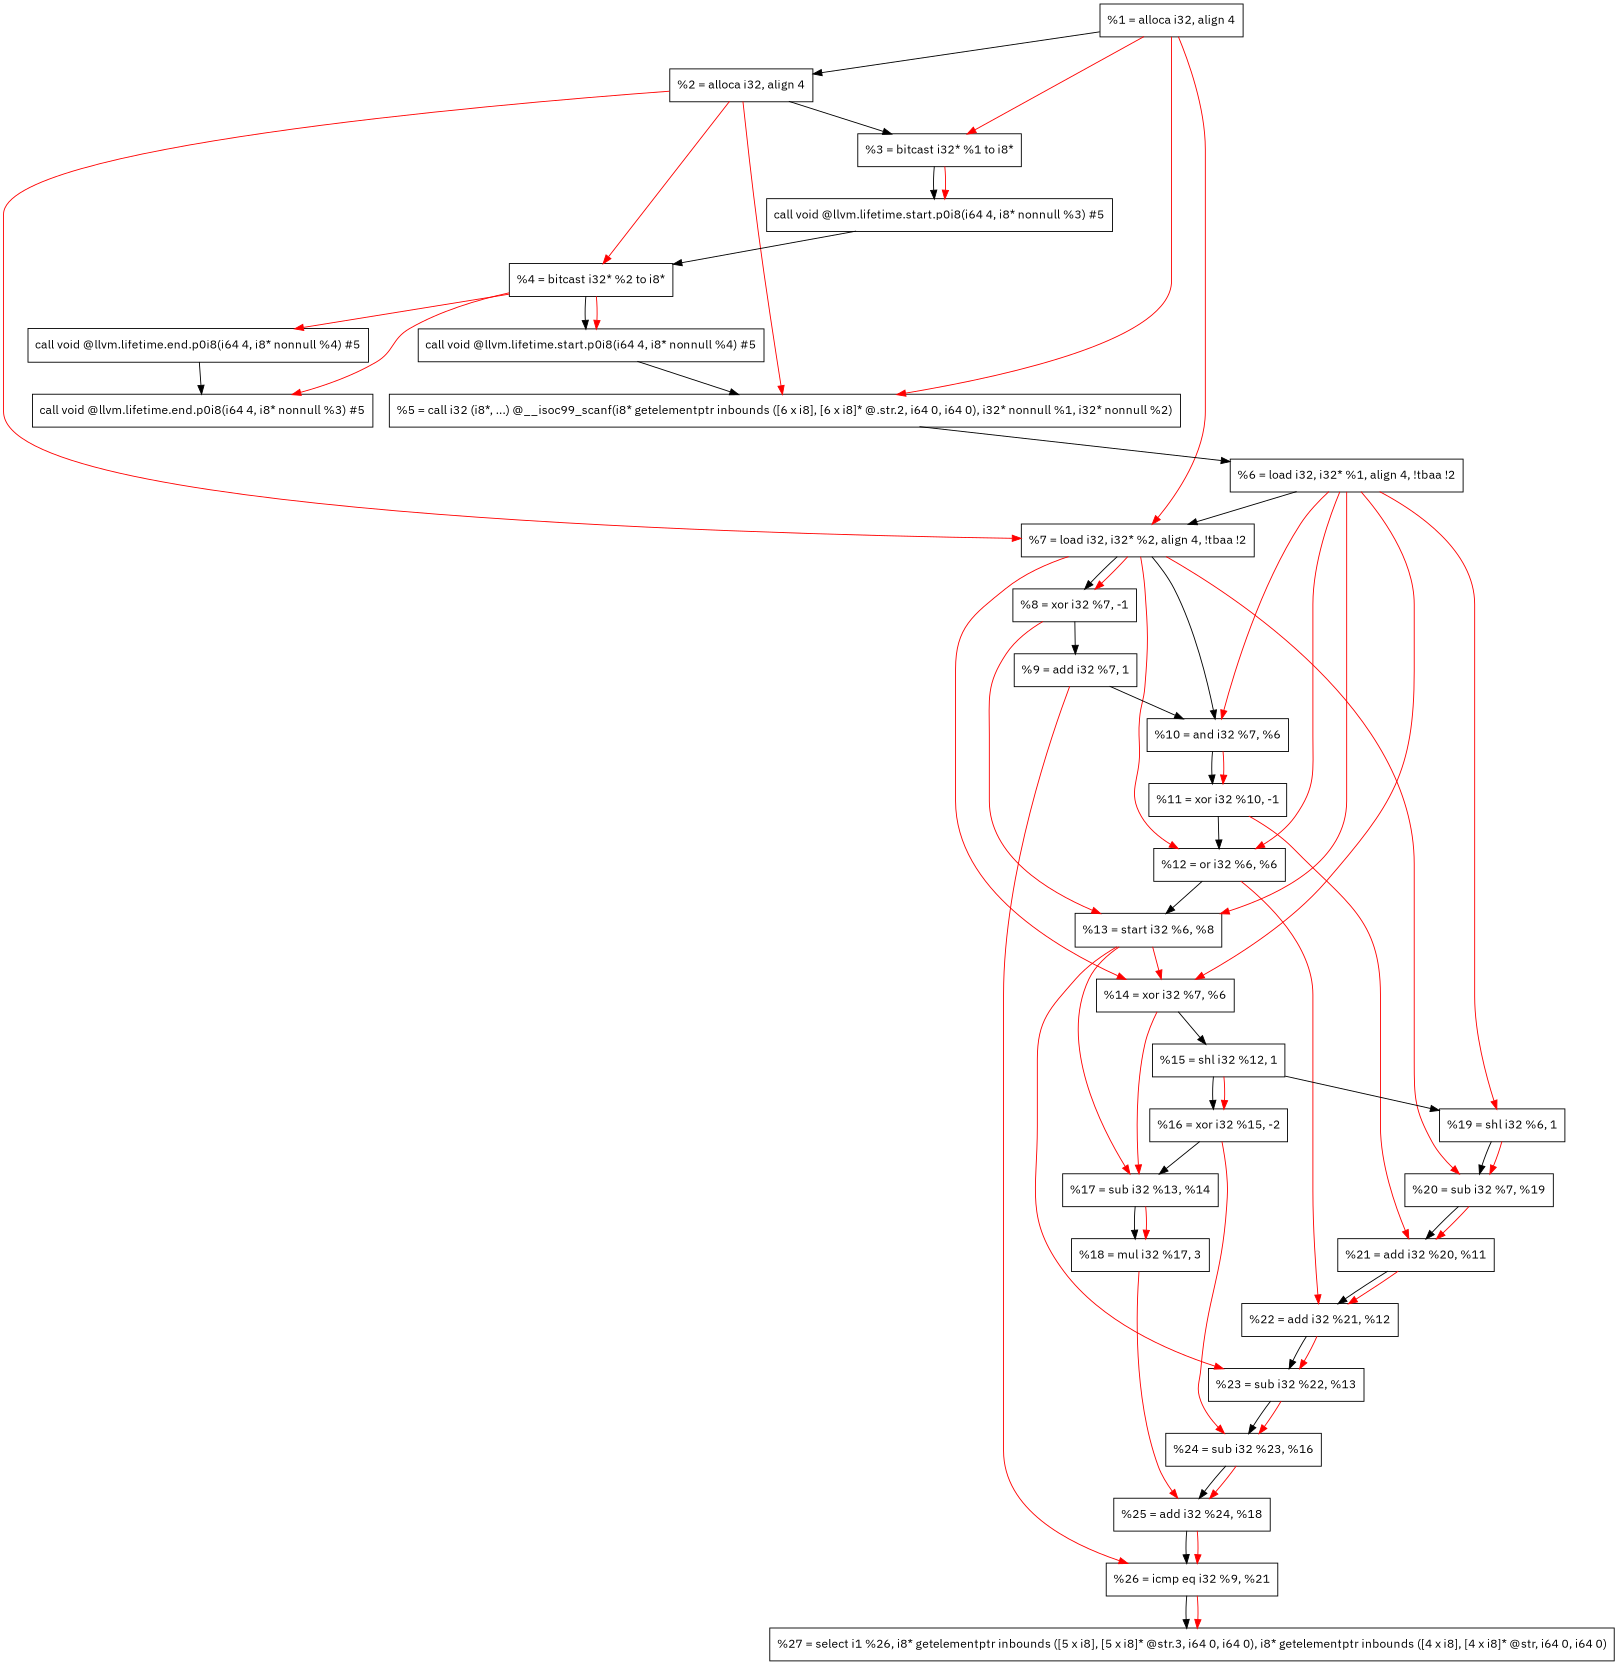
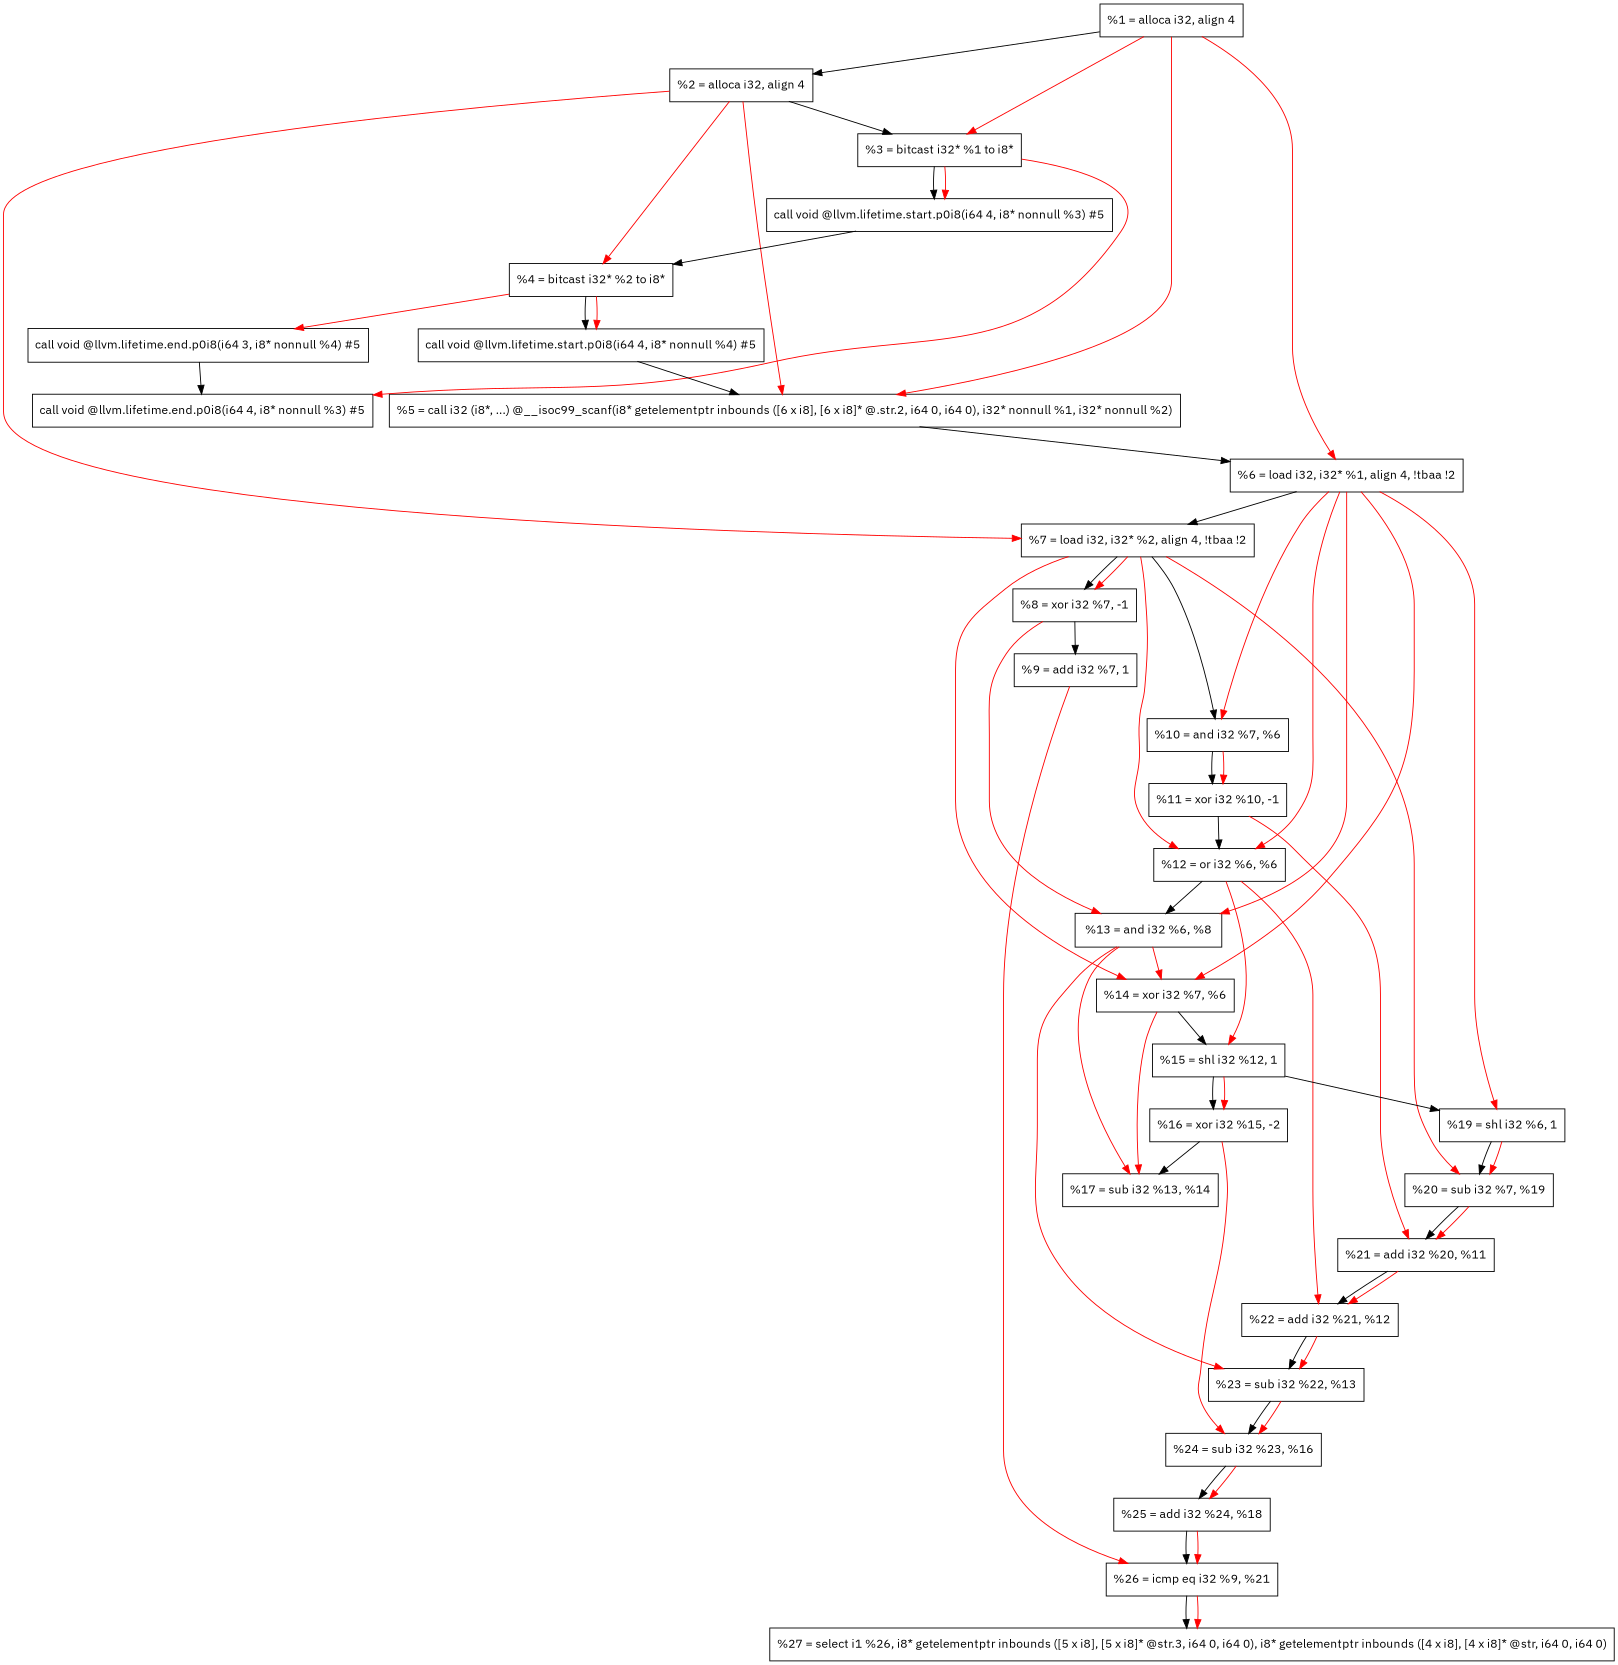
(1205, 281) -> (1292, 229)
(400, 336) -> (842, 350)
(198, 345) -> (198, 345)
(1138, 699) -> none
(1148, 930) -> (1148, 930)
none -> (1245, 959)
(1140, 1255) -> none
